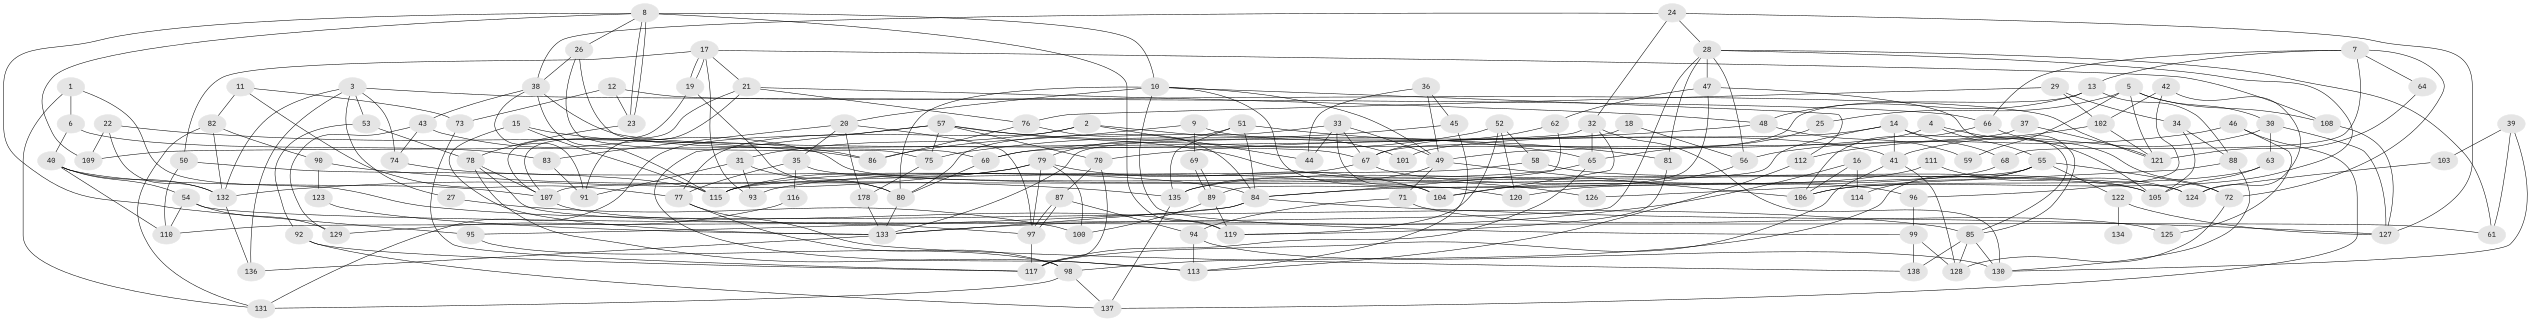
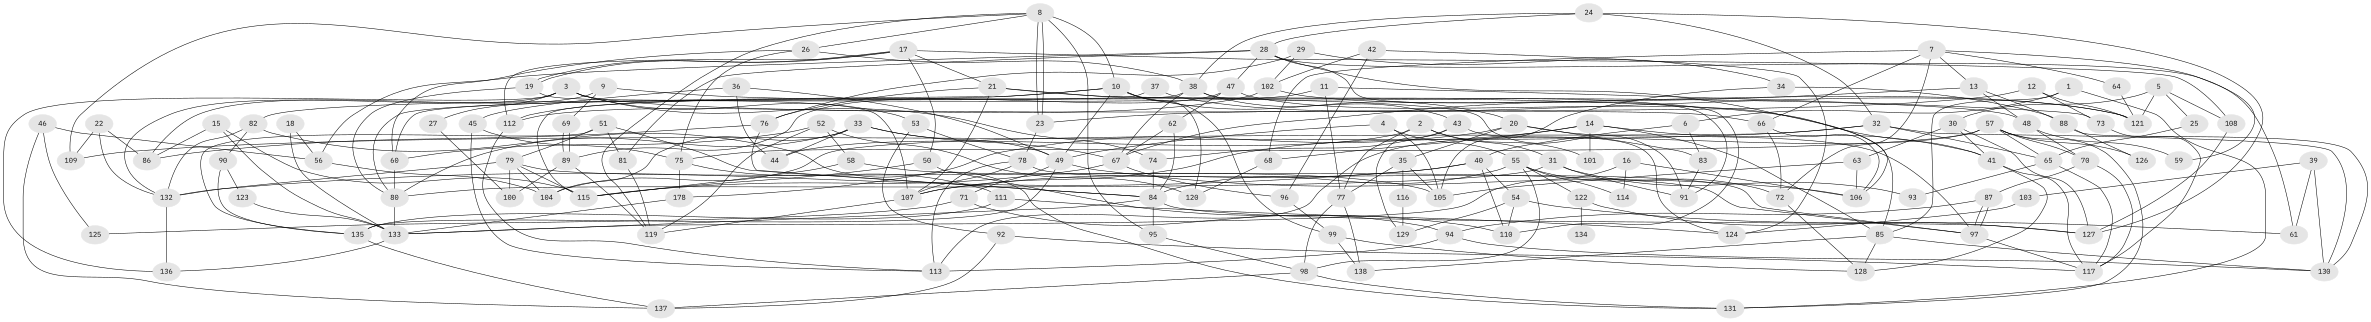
(2055, 128) -> (2149, 67)
(710, 131) -> (680, 60)
none -> (842, 175)
